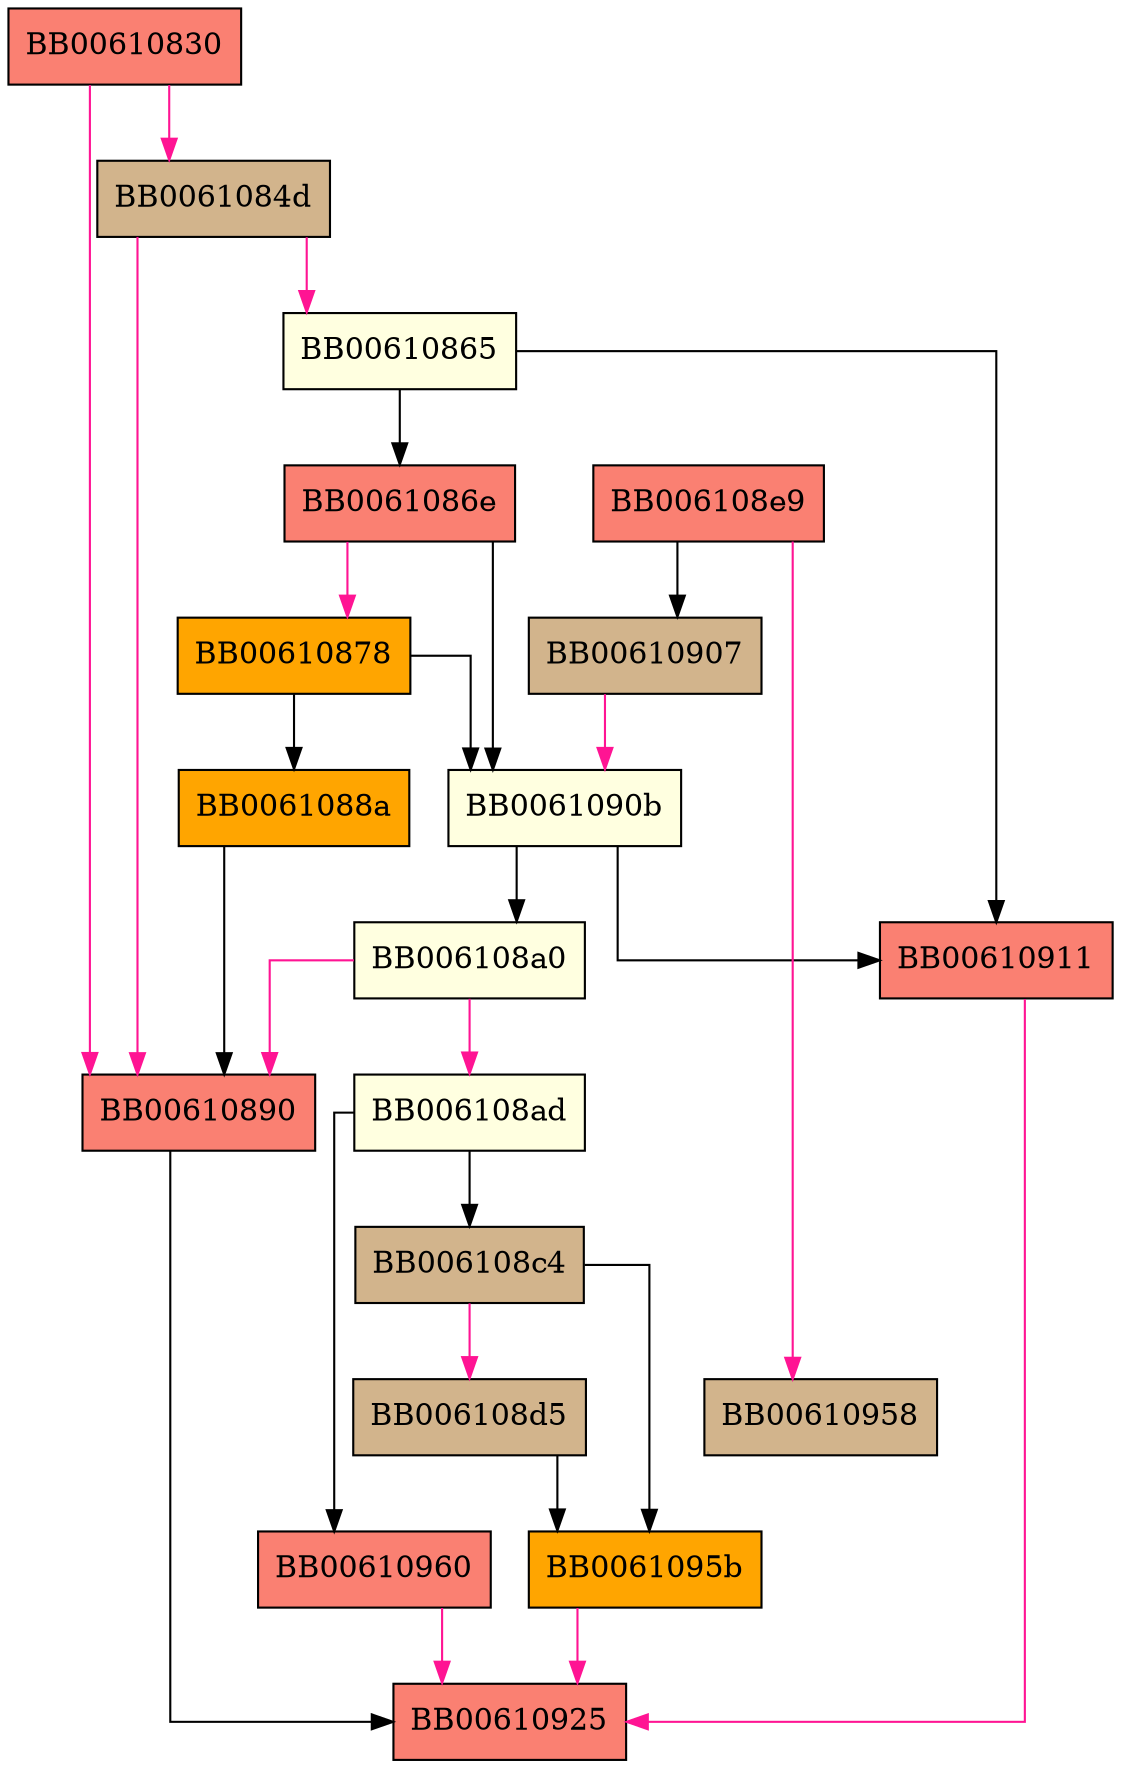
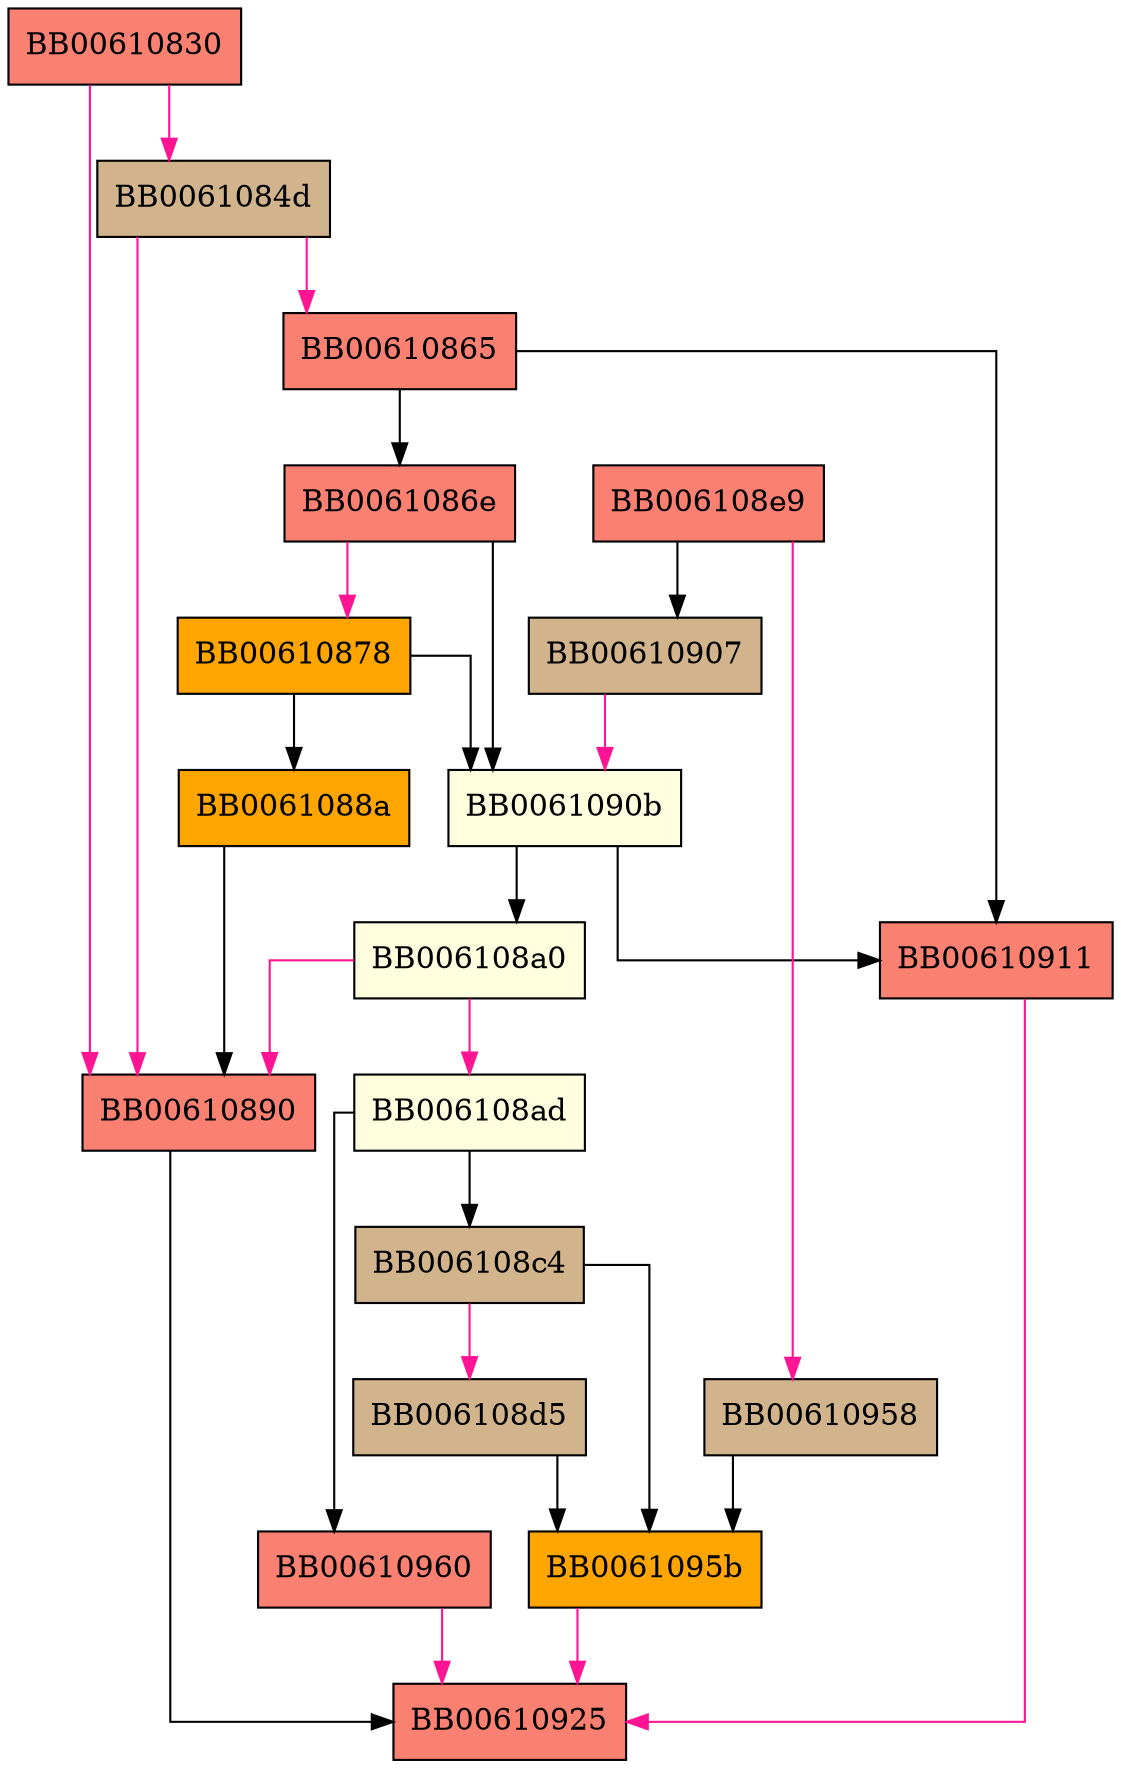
(400, 351) -> (400, 351)
none -> (733, 1483)
